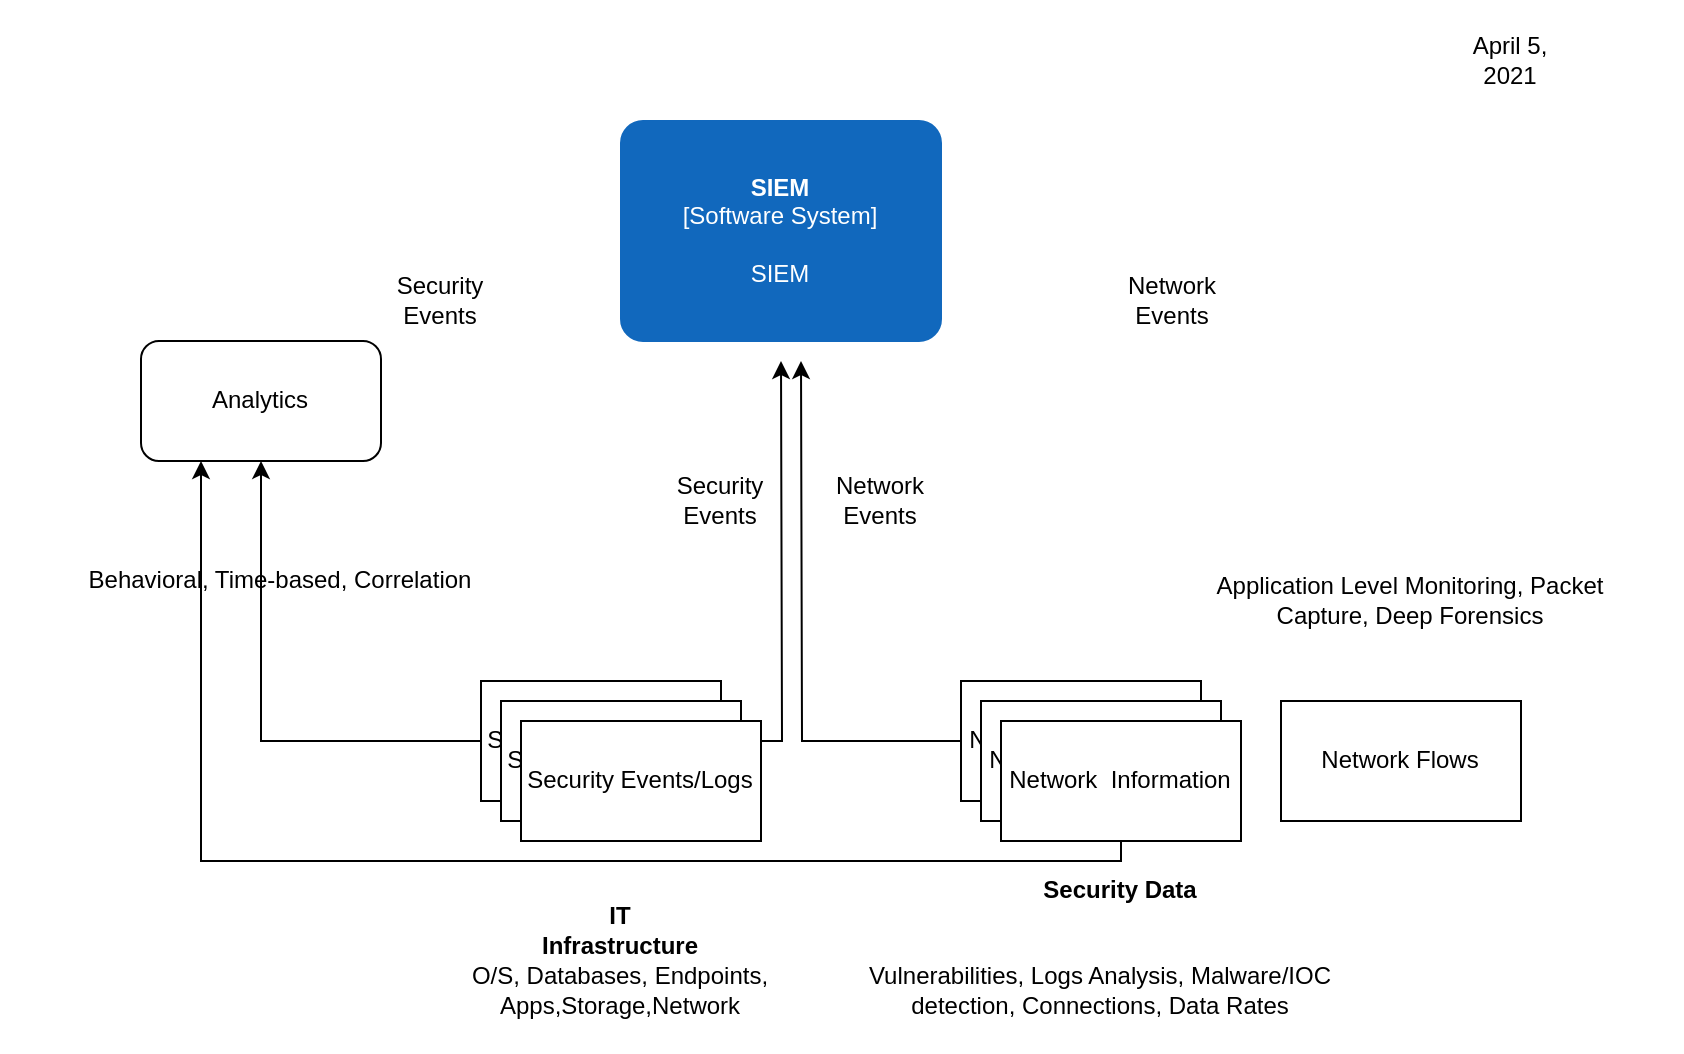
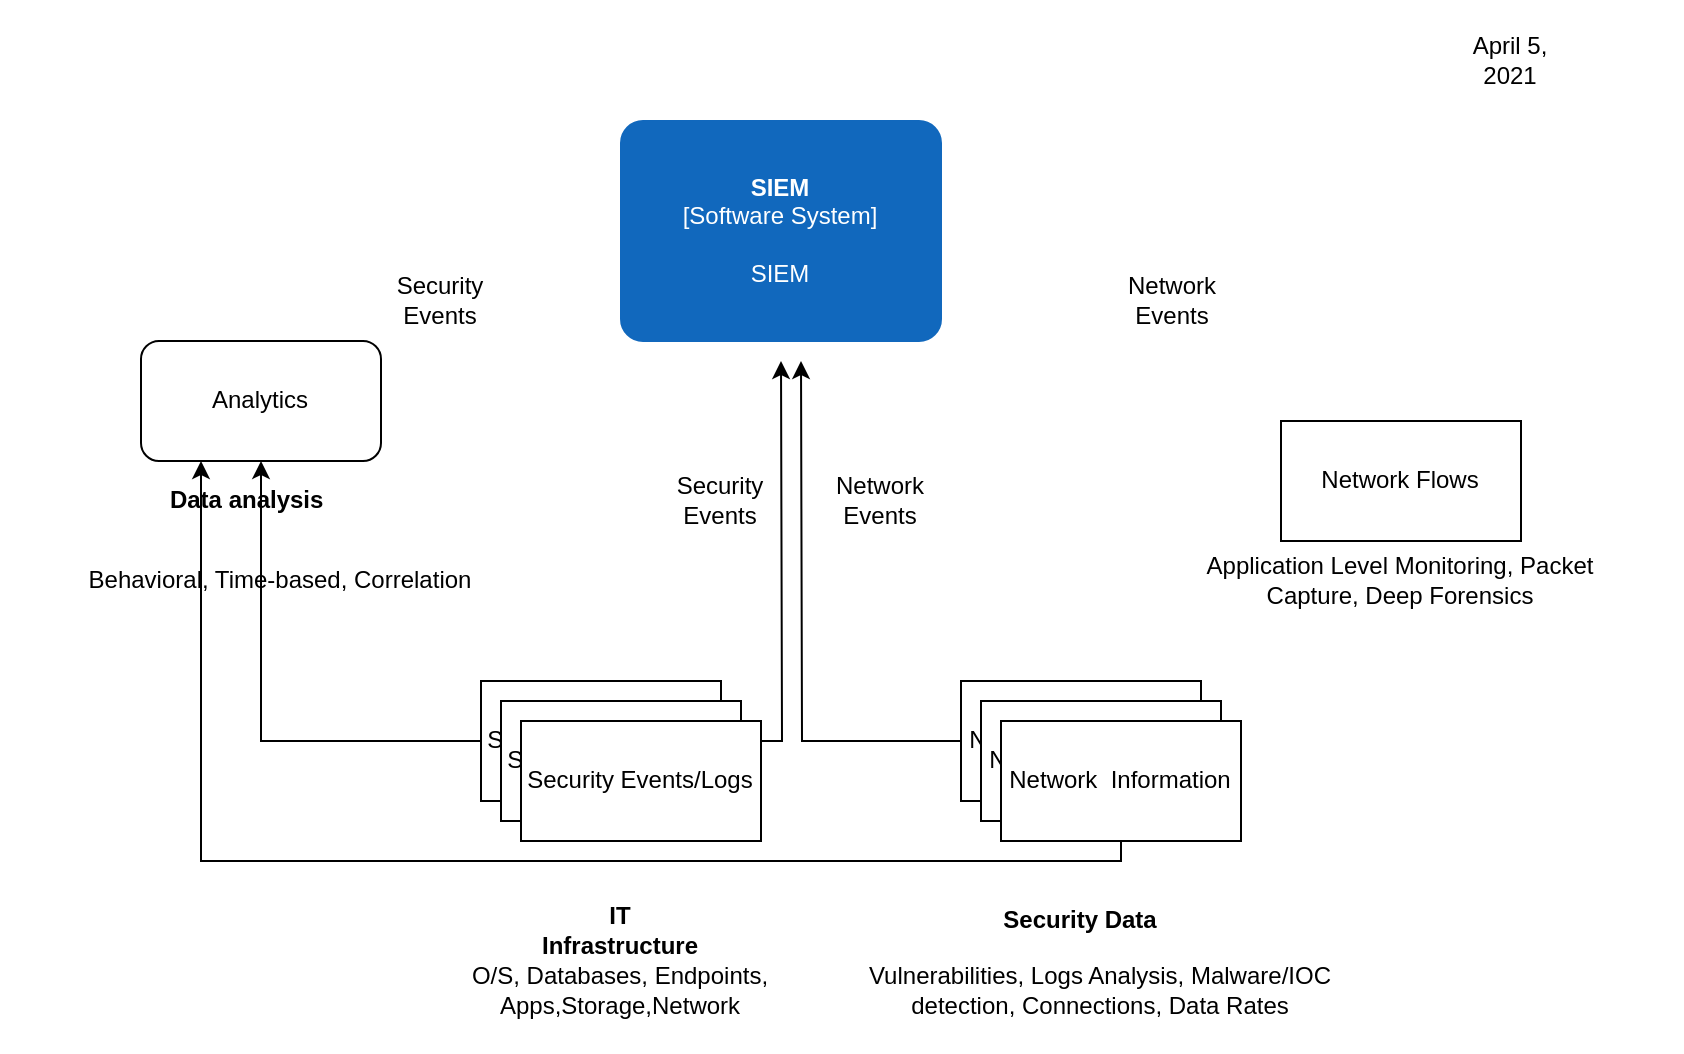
none -> (251, 501)
(1411, 601) -> (1401, 581)
(1401, 761) -> (1401, 481)
(1121, 891) -> (1081, 921)
